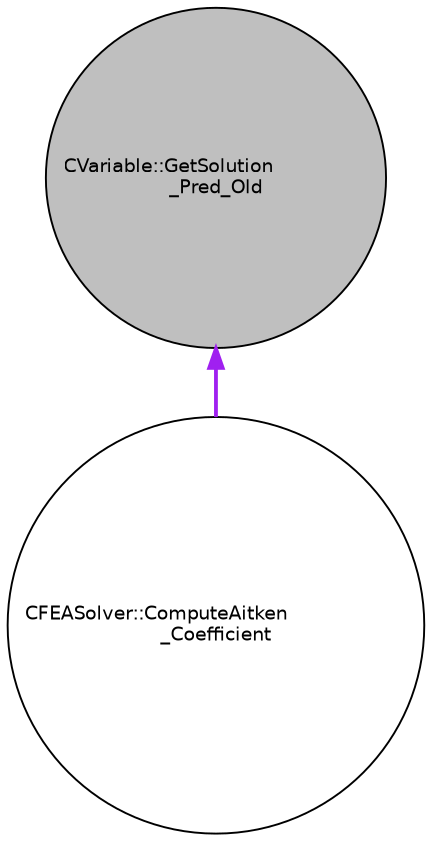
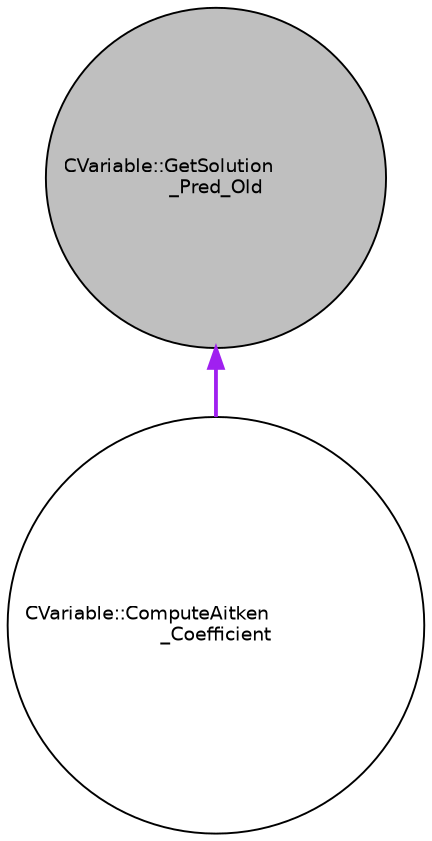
(216, 625) -> (216, 625)
